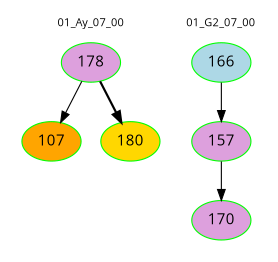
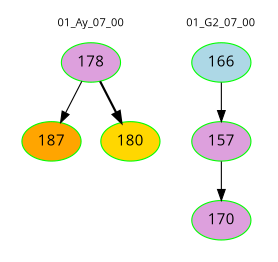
(52, 141) -> (52, 141)
